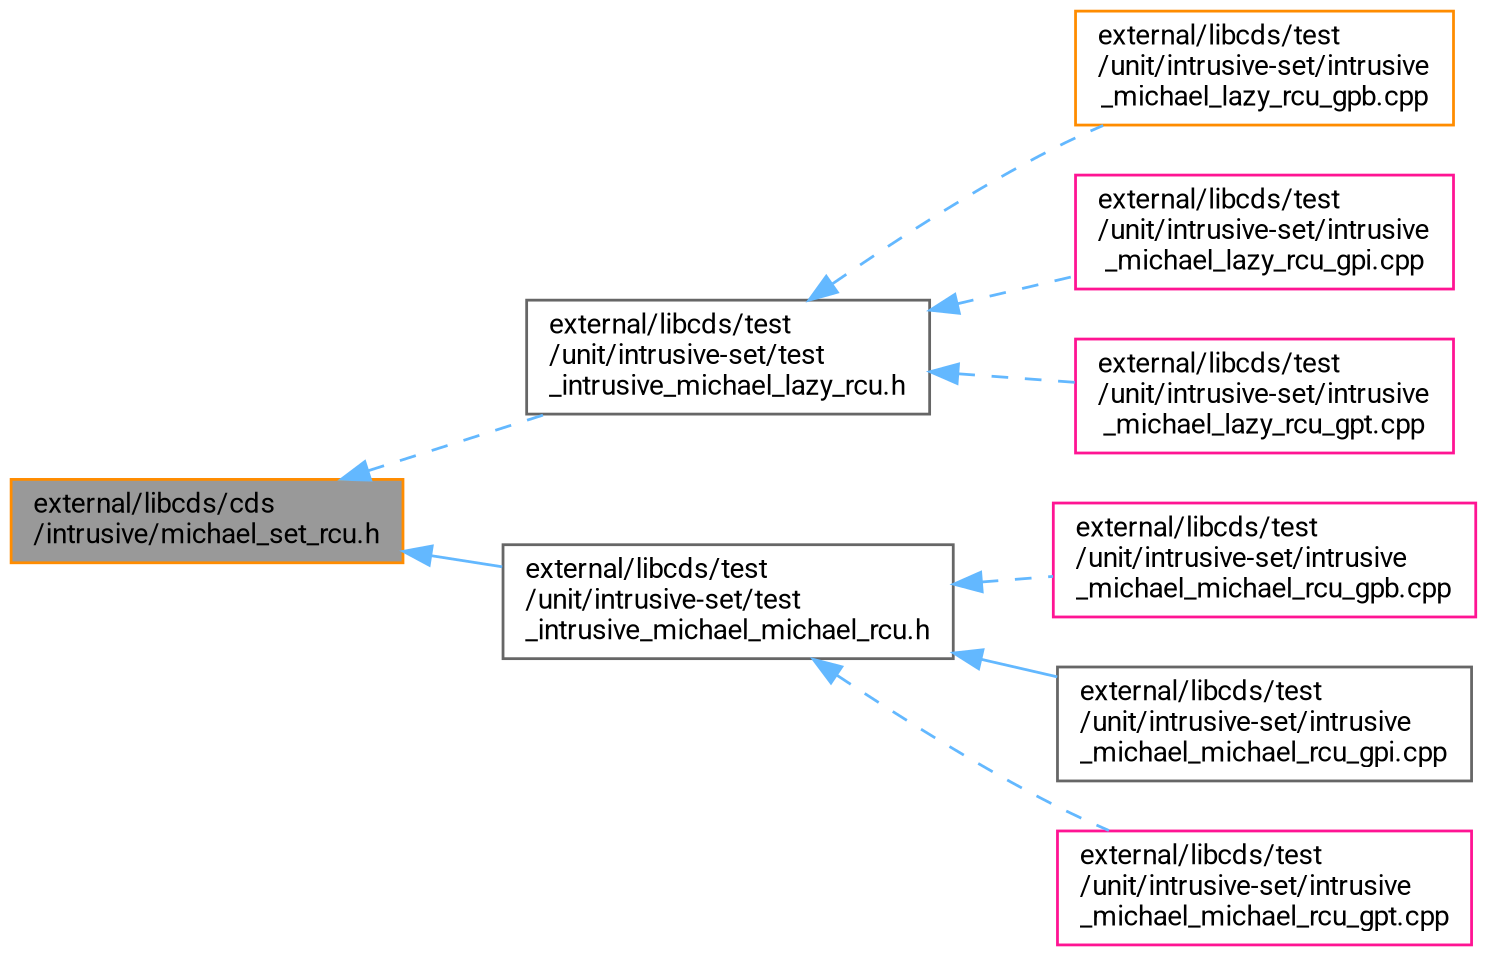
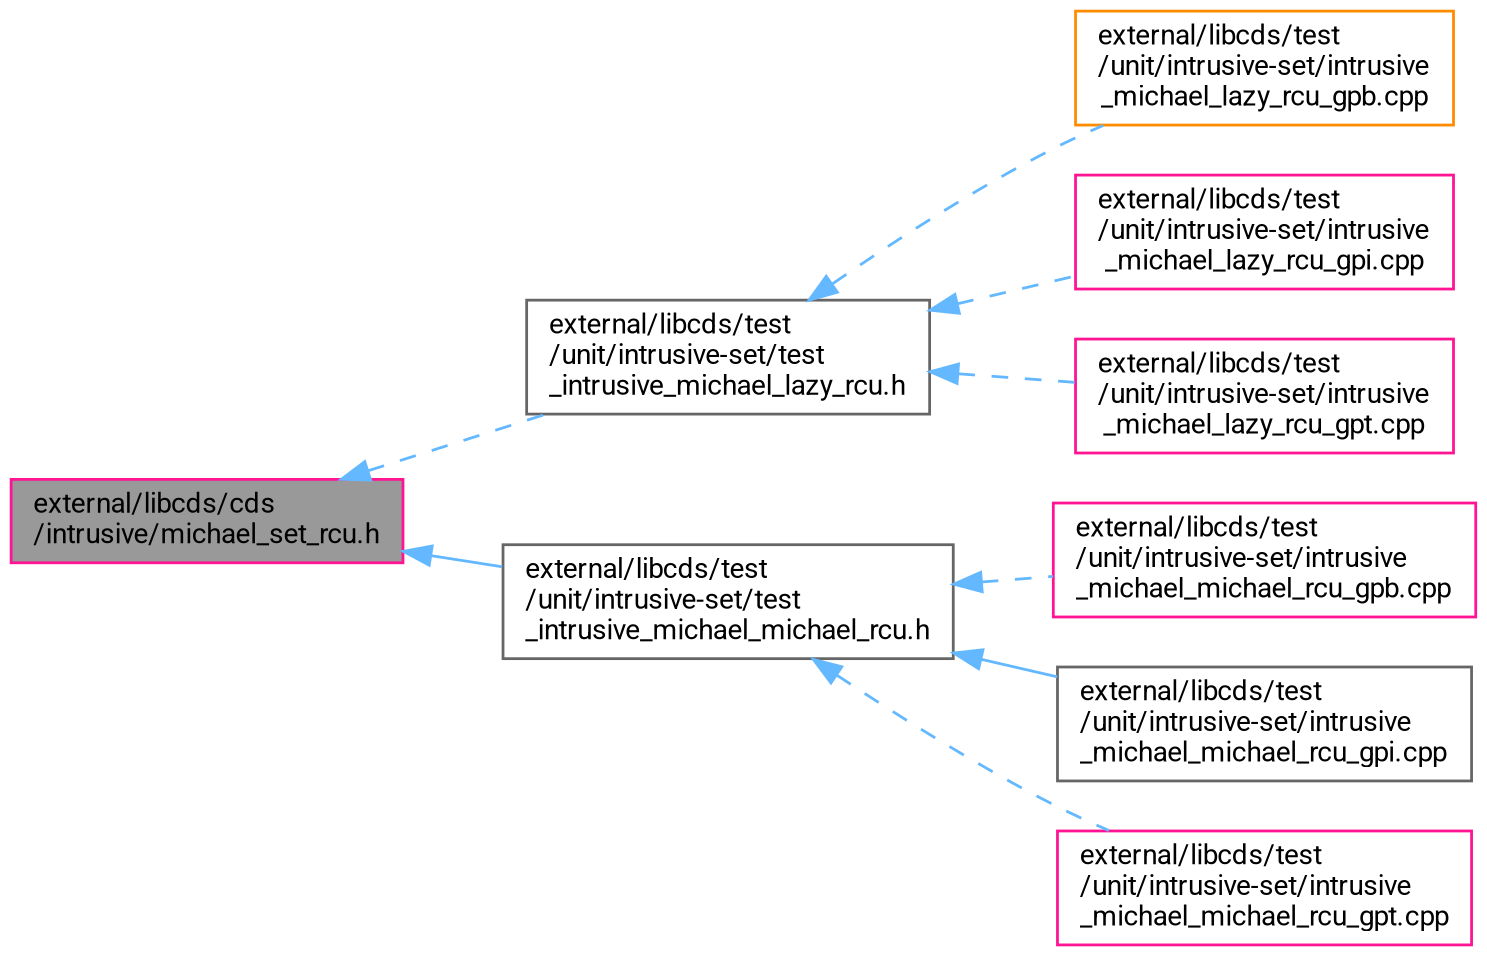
(207, 521) -> (207, 521)
